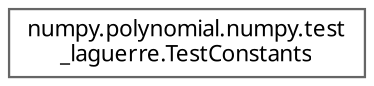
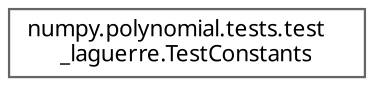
(187, 43) -> (187, 43)
